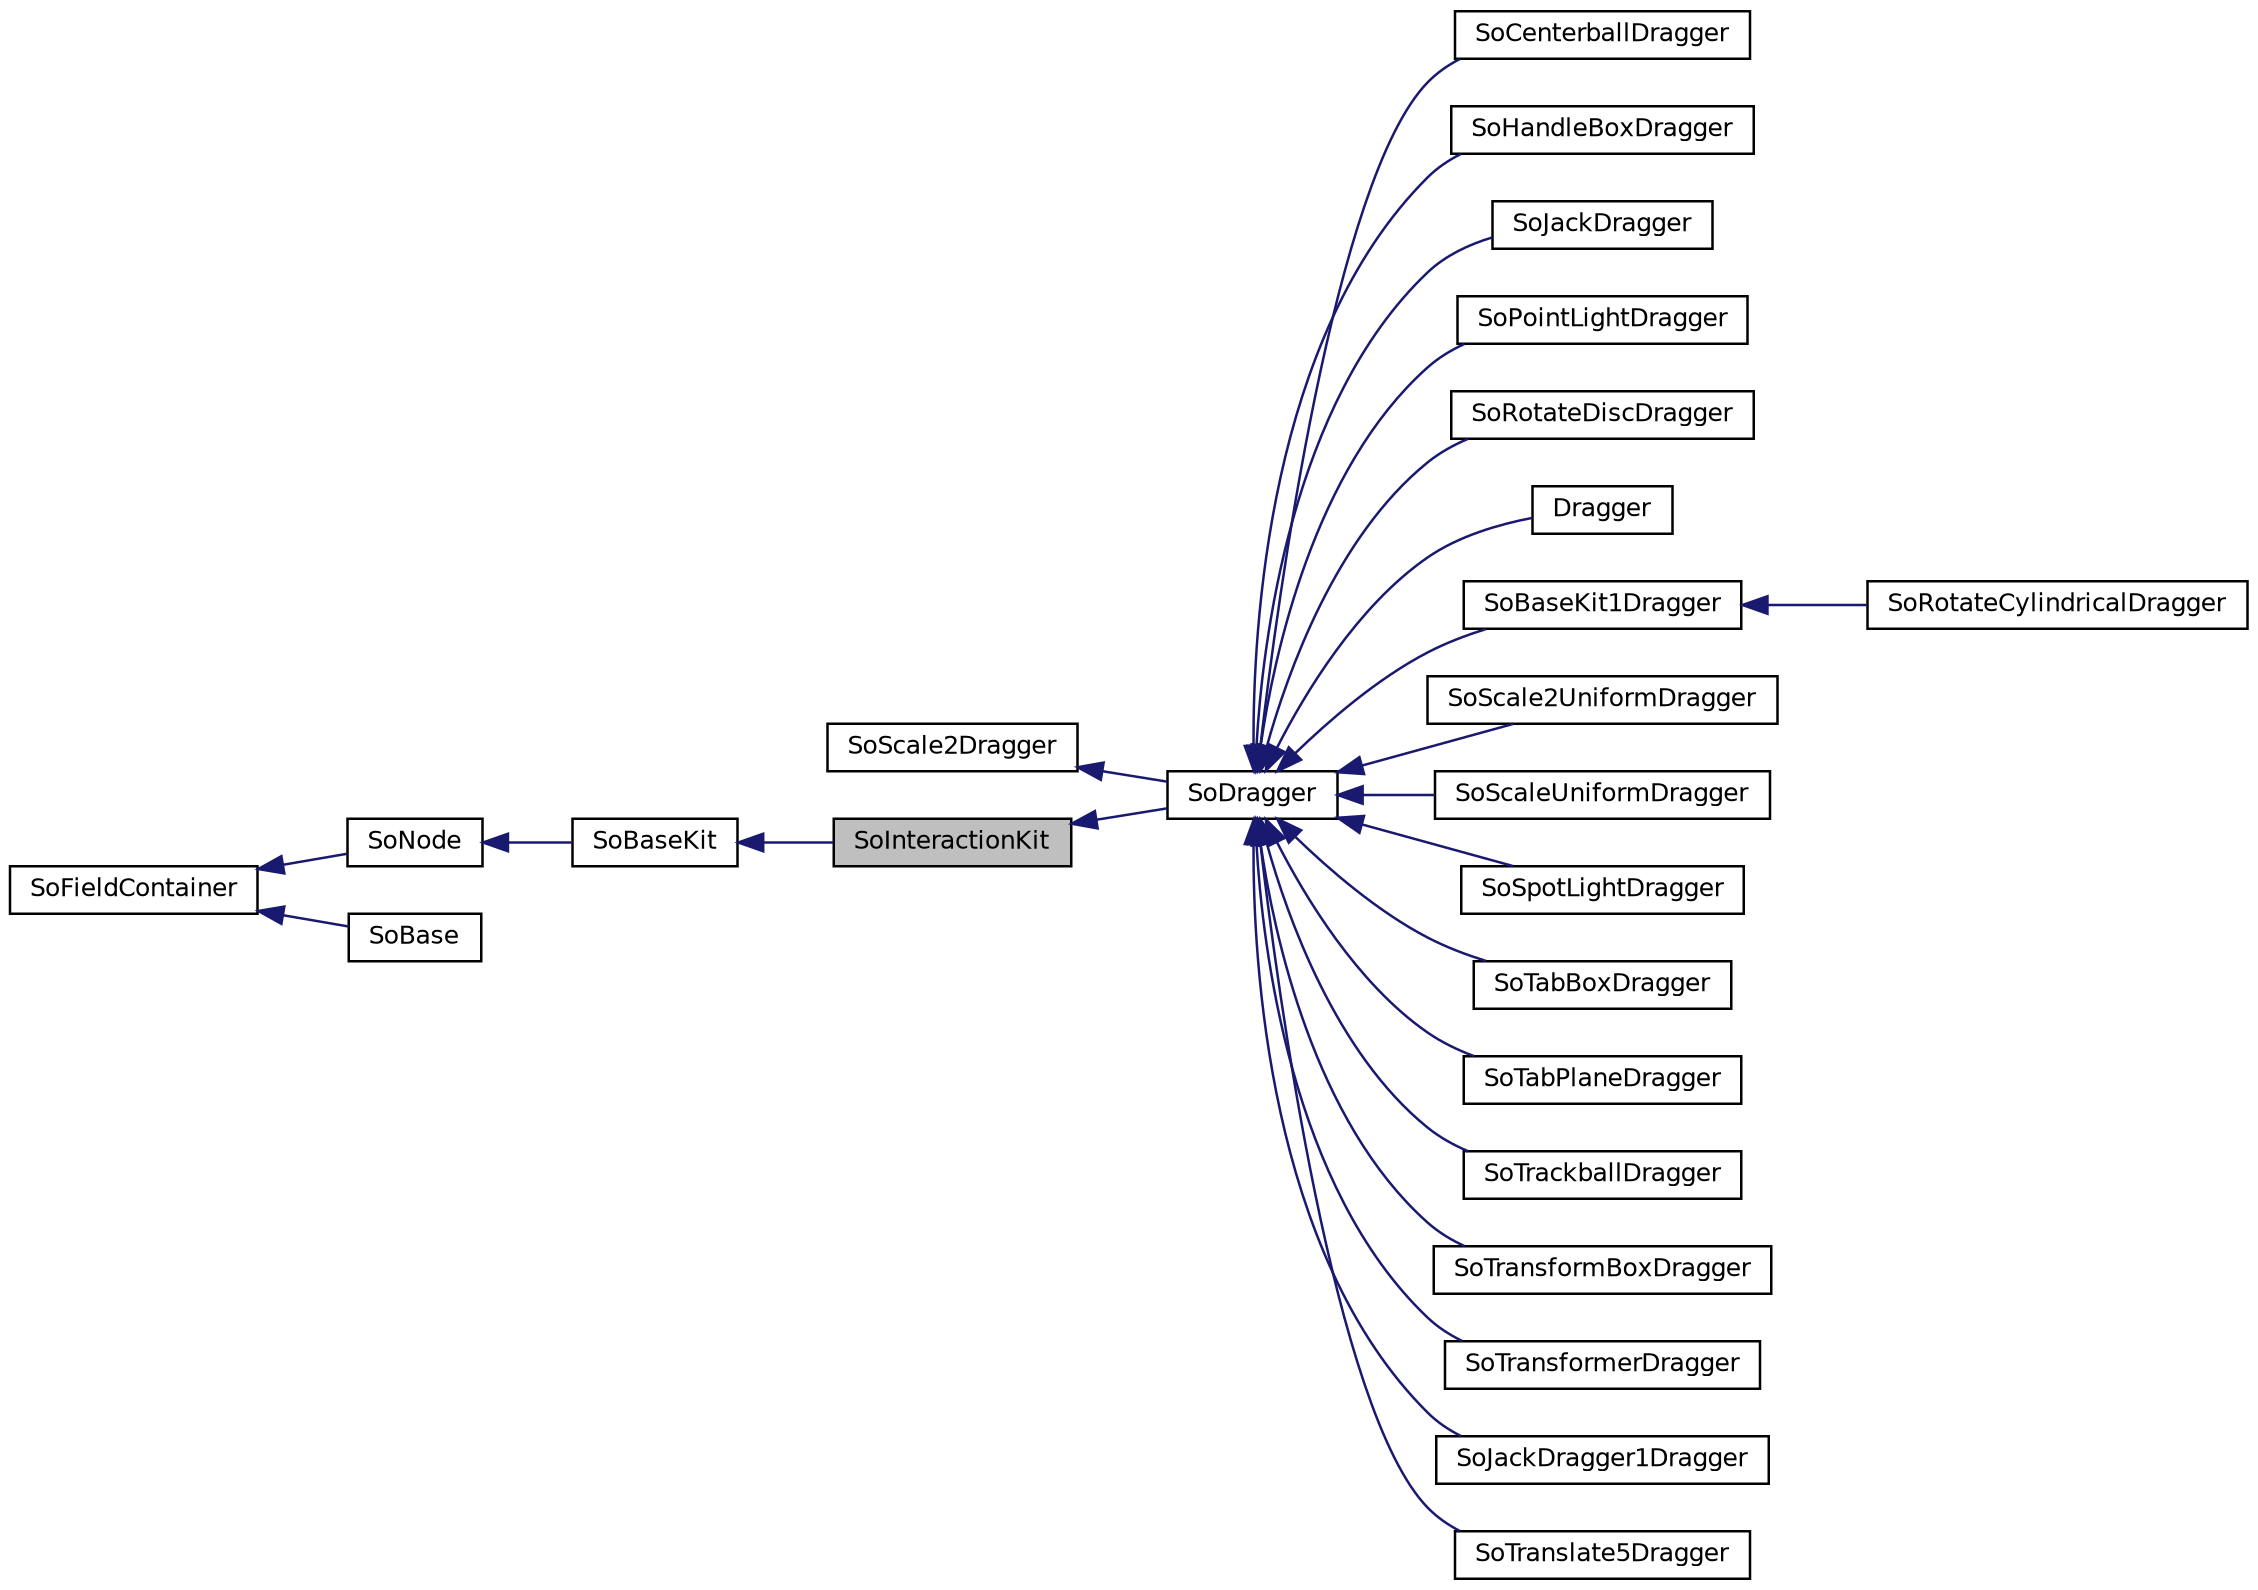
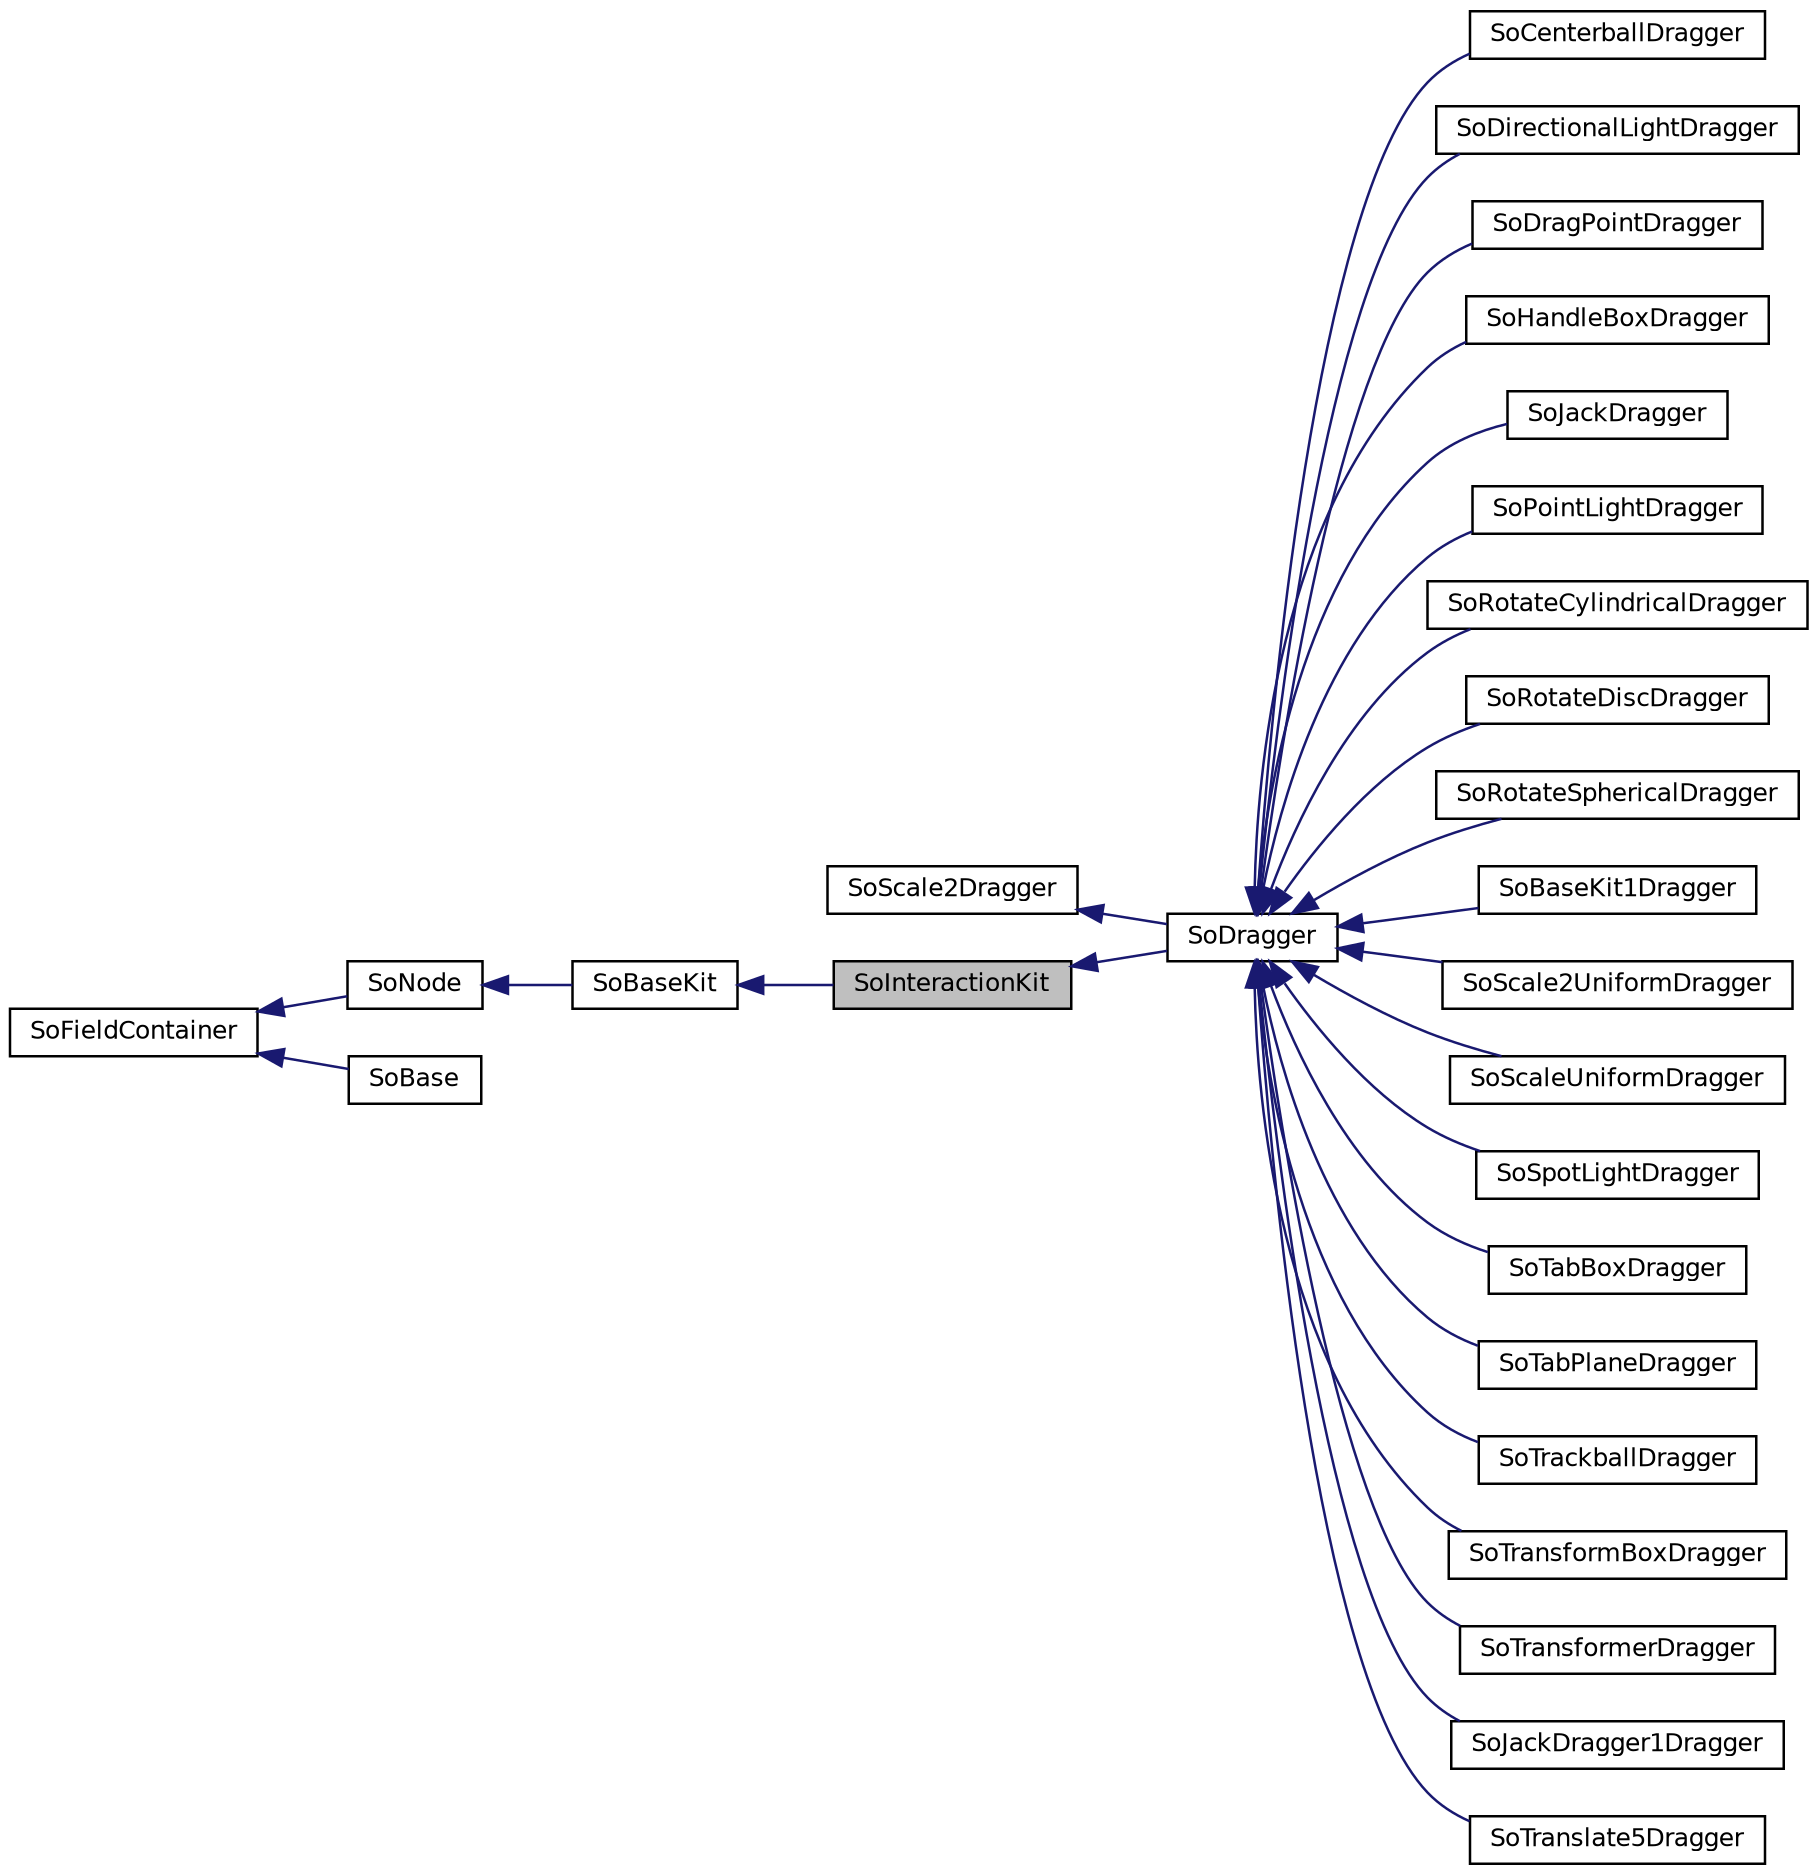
none -> (1618, 130)
none -> (1618, 225)
(1602, 510) -> (1618, 795)
(1817, 605) -> (1347, 739)
